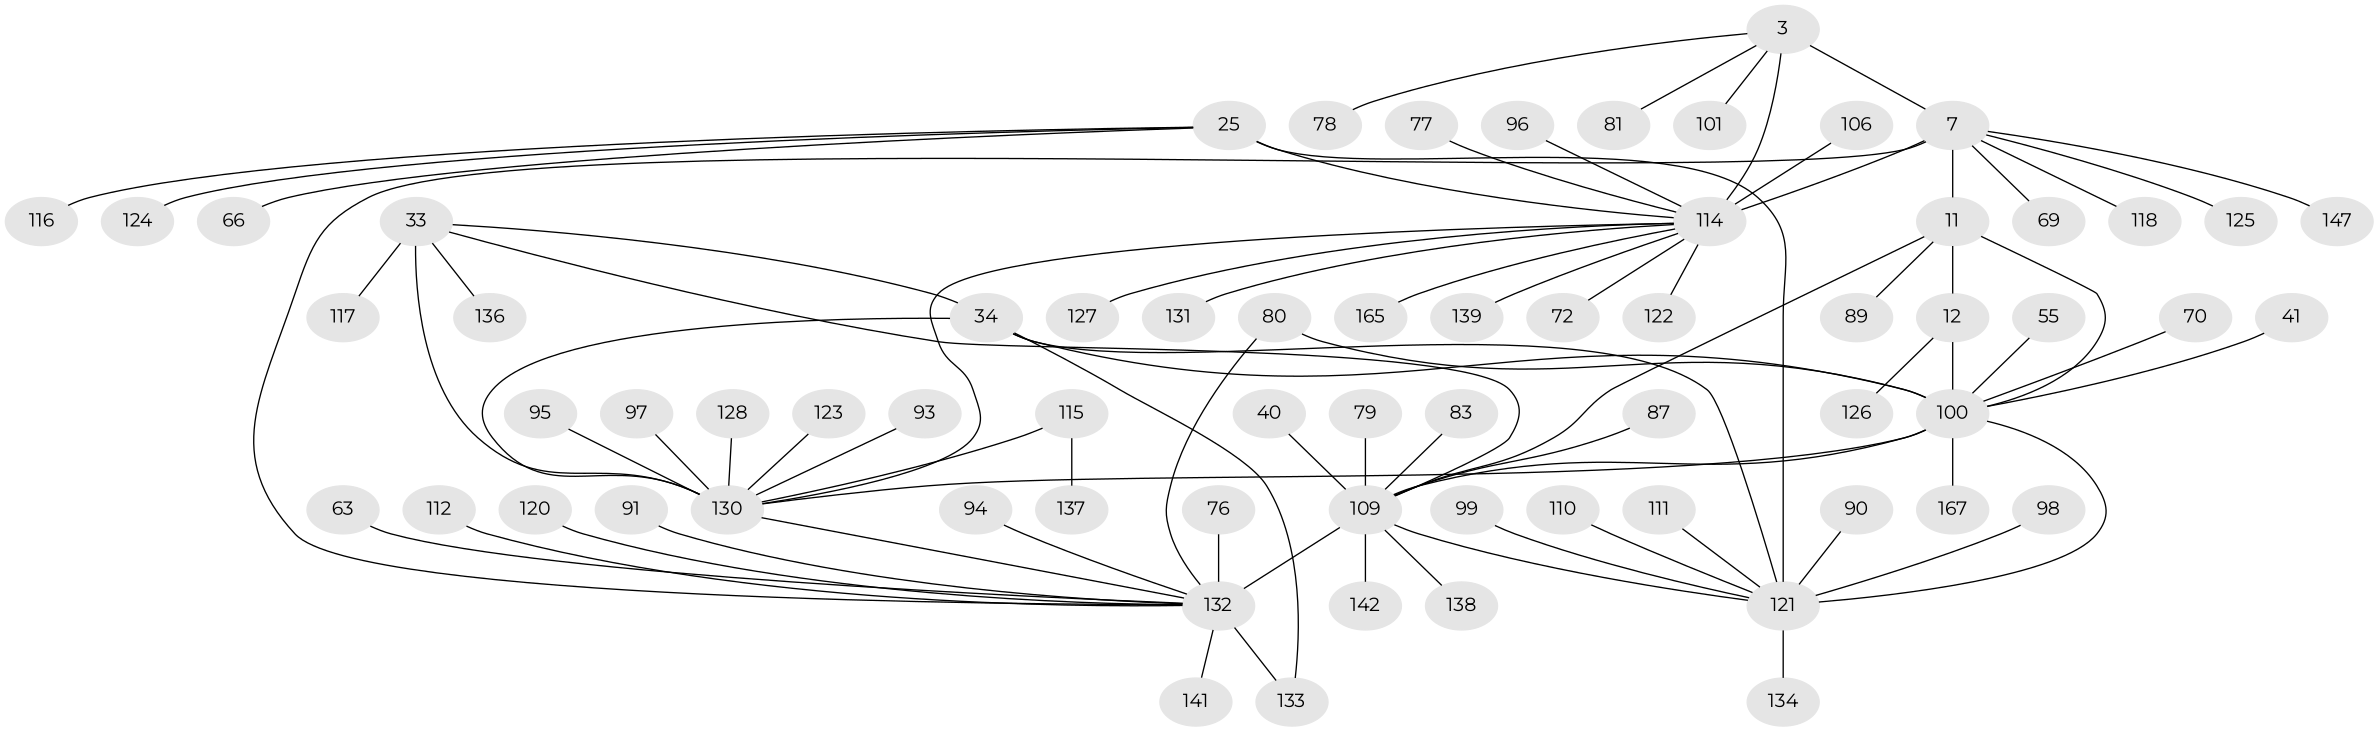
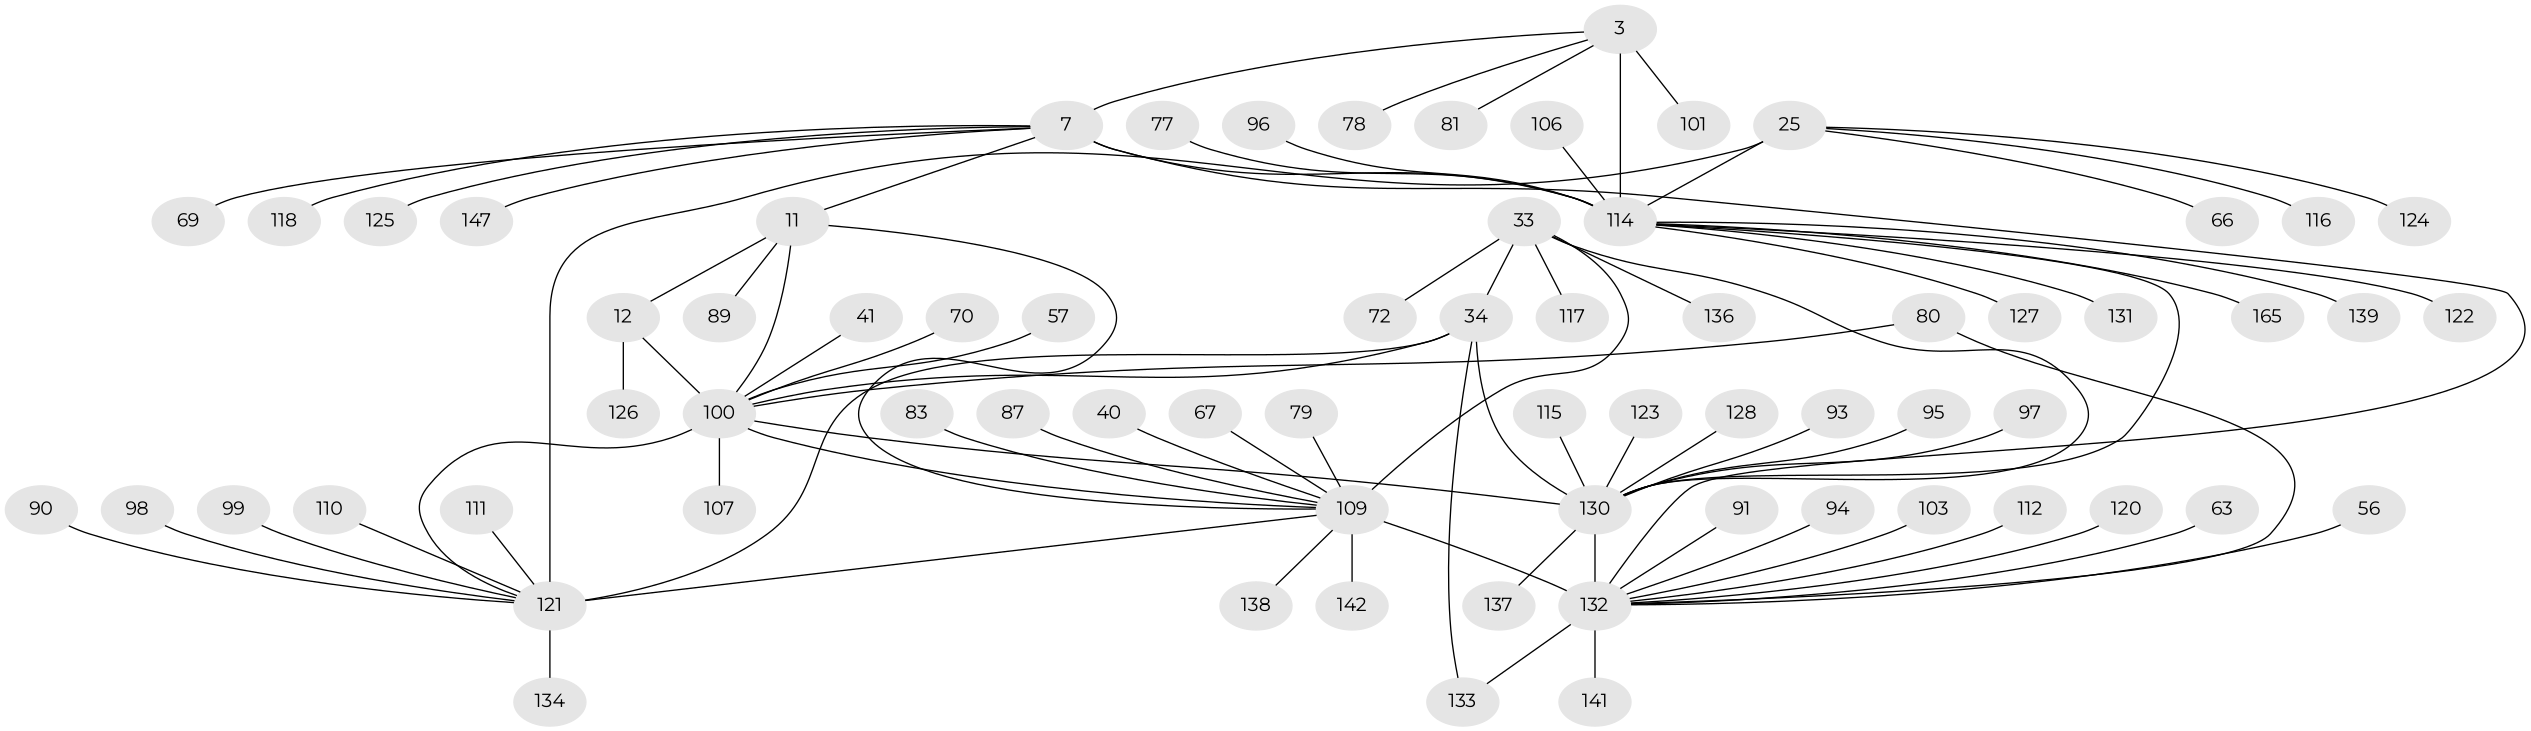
(1636, 270) -> (1452, 270)
(2049, 318) -> (1058, 318)
none -> (1205, 414)
(1072, 462) -> (1547, 558)
(1219, 510) -> (2369, 510)
none -> (1934, 510)
(1953, 510) -> (719, 510)
